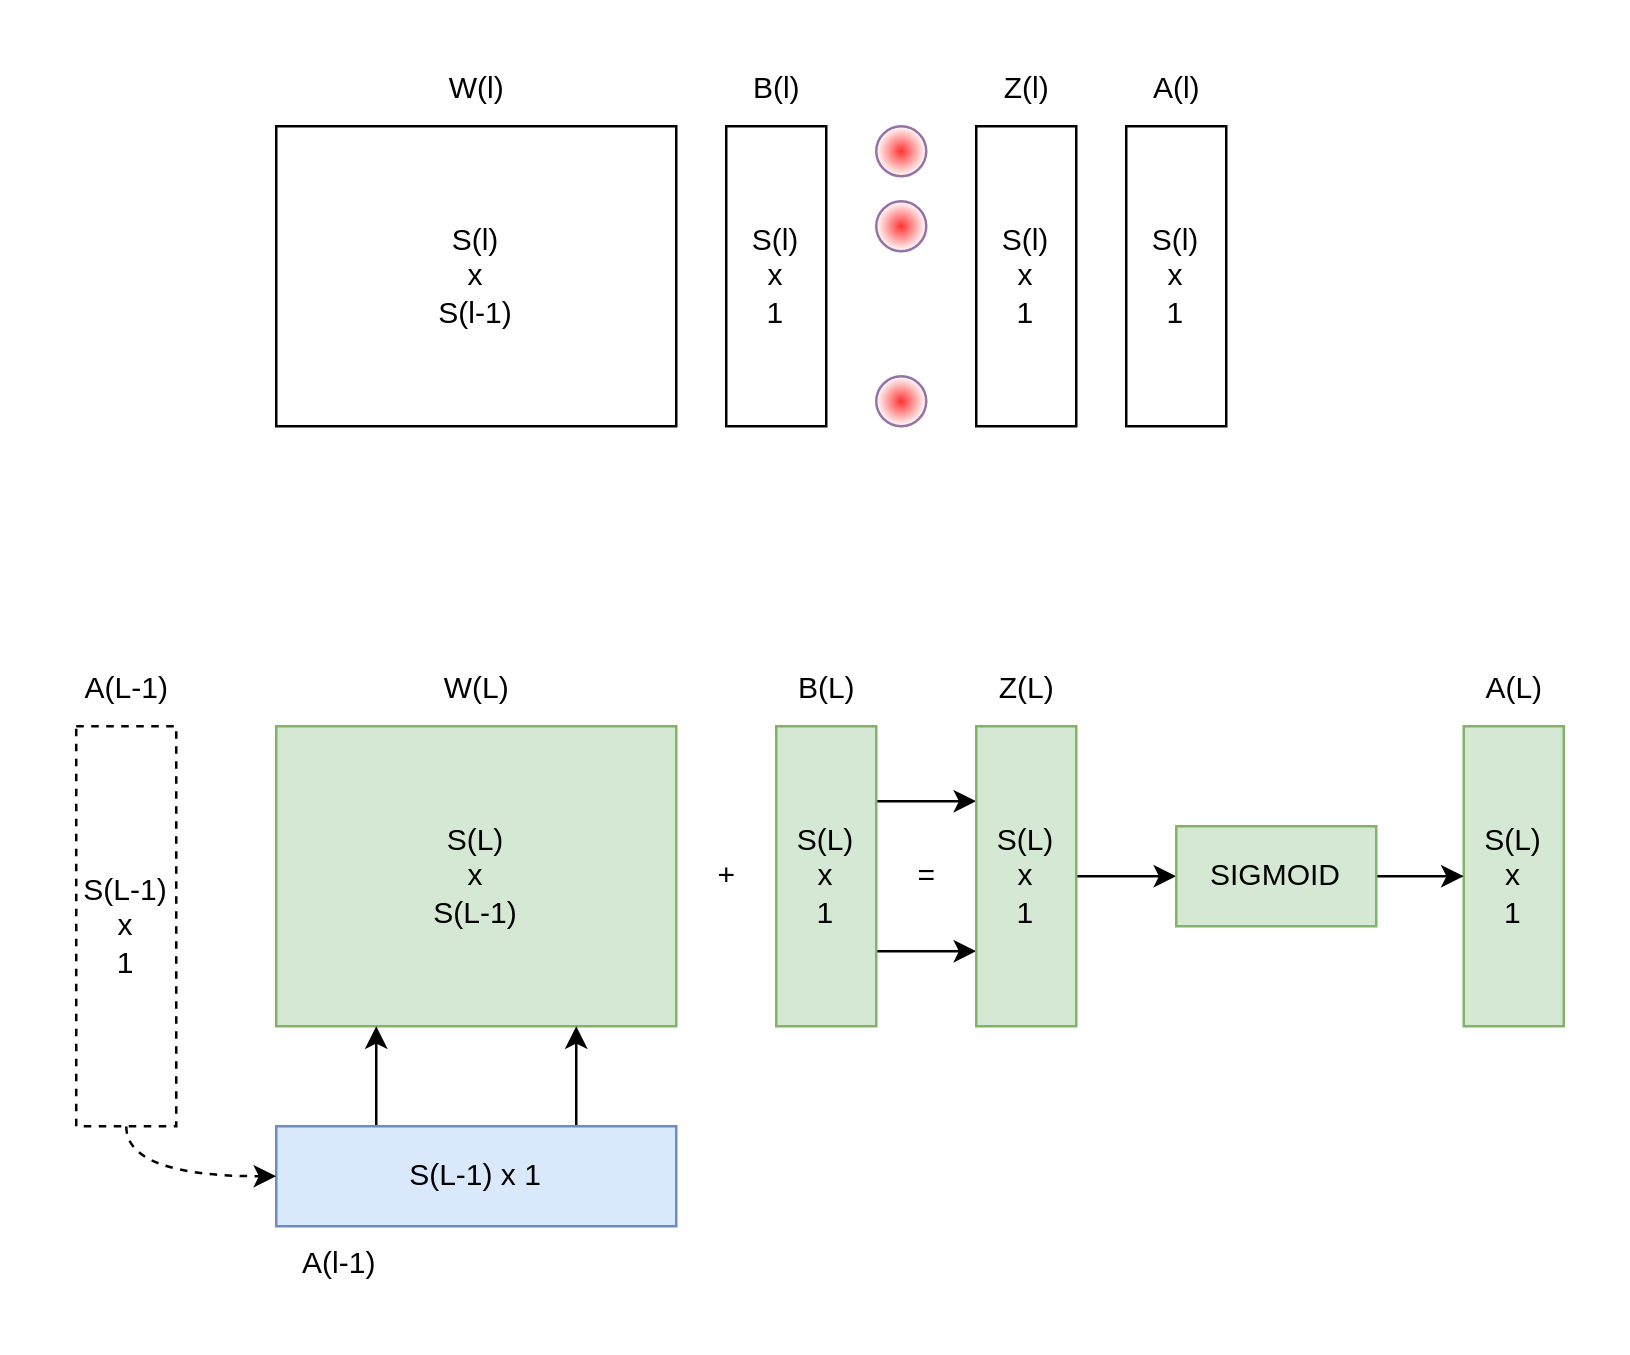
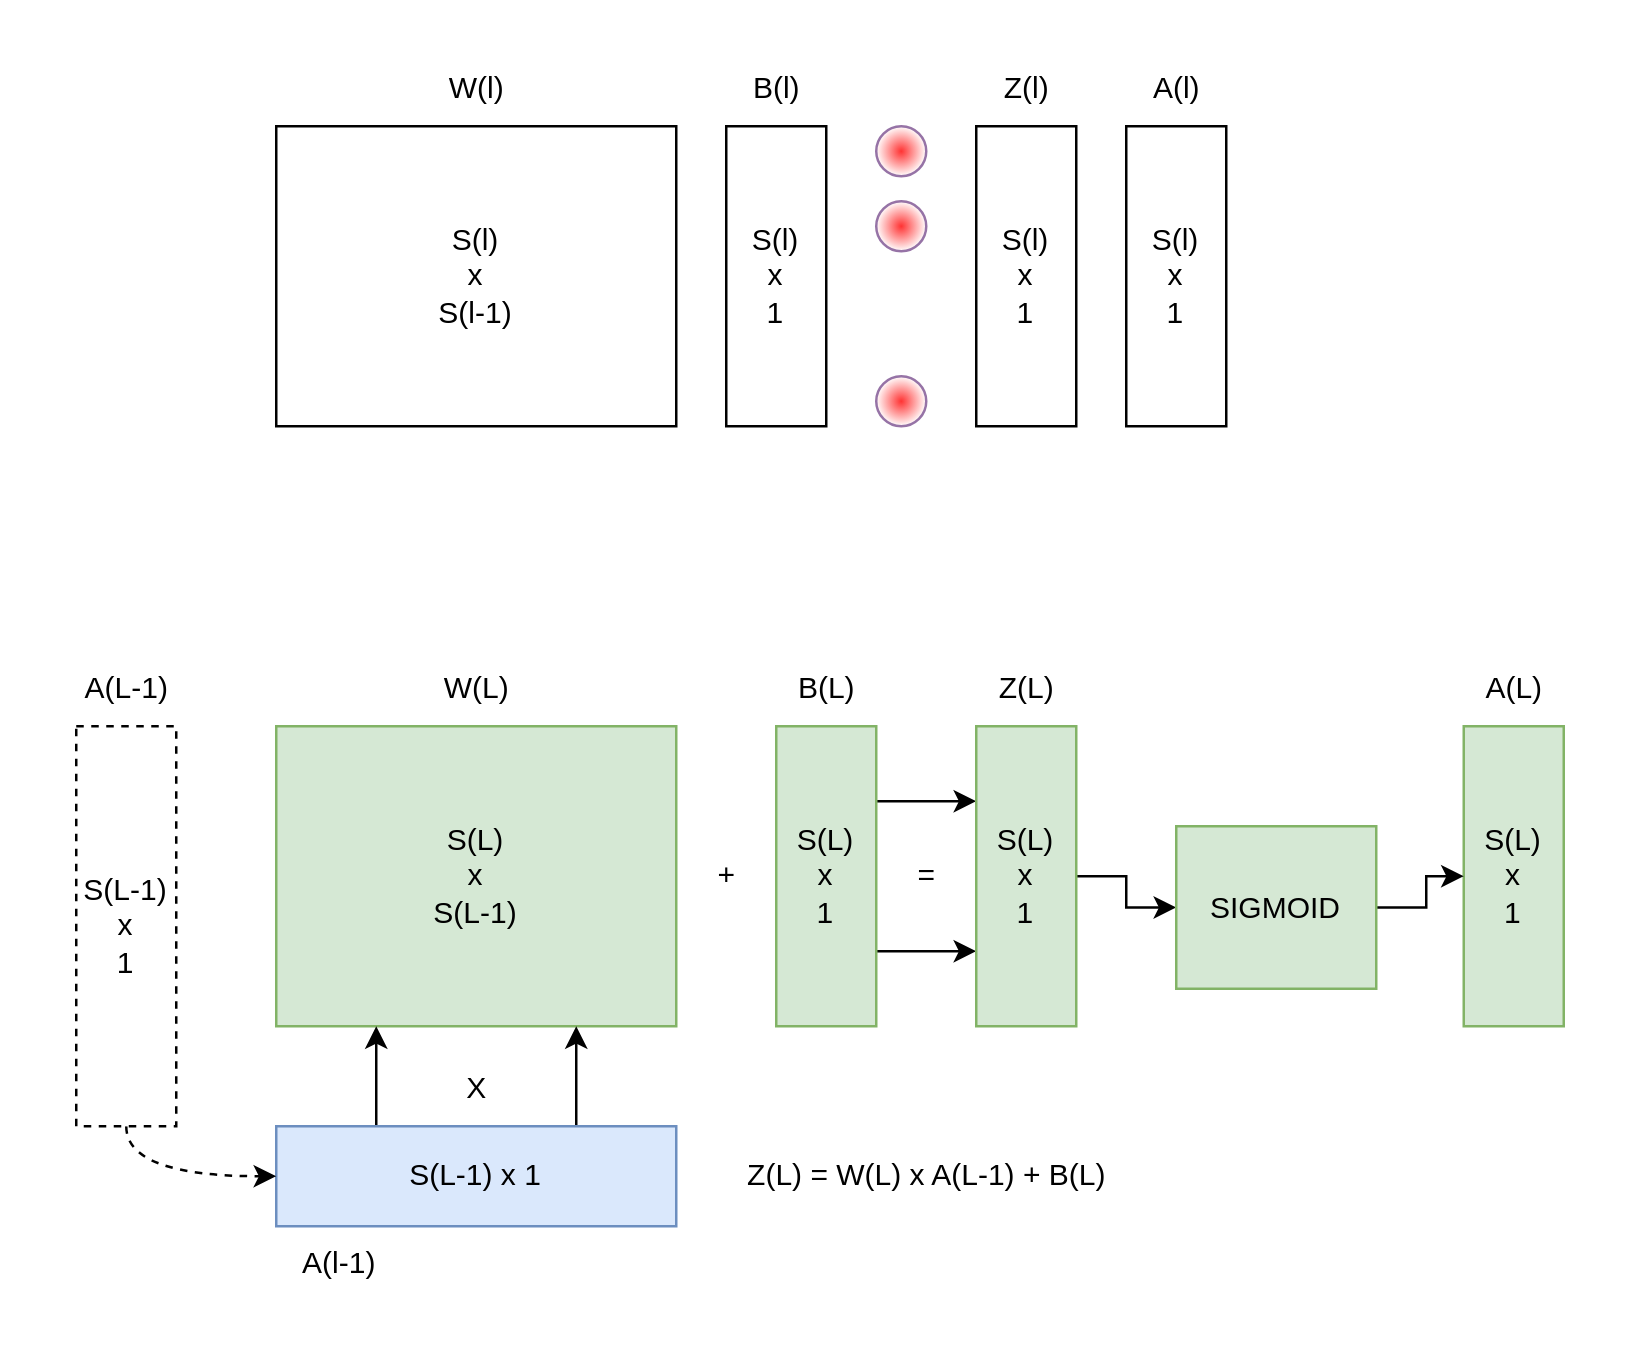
(1276, 876) -> (1276, 908)
none -> (476, 1089)
none -> (926, 1176)
